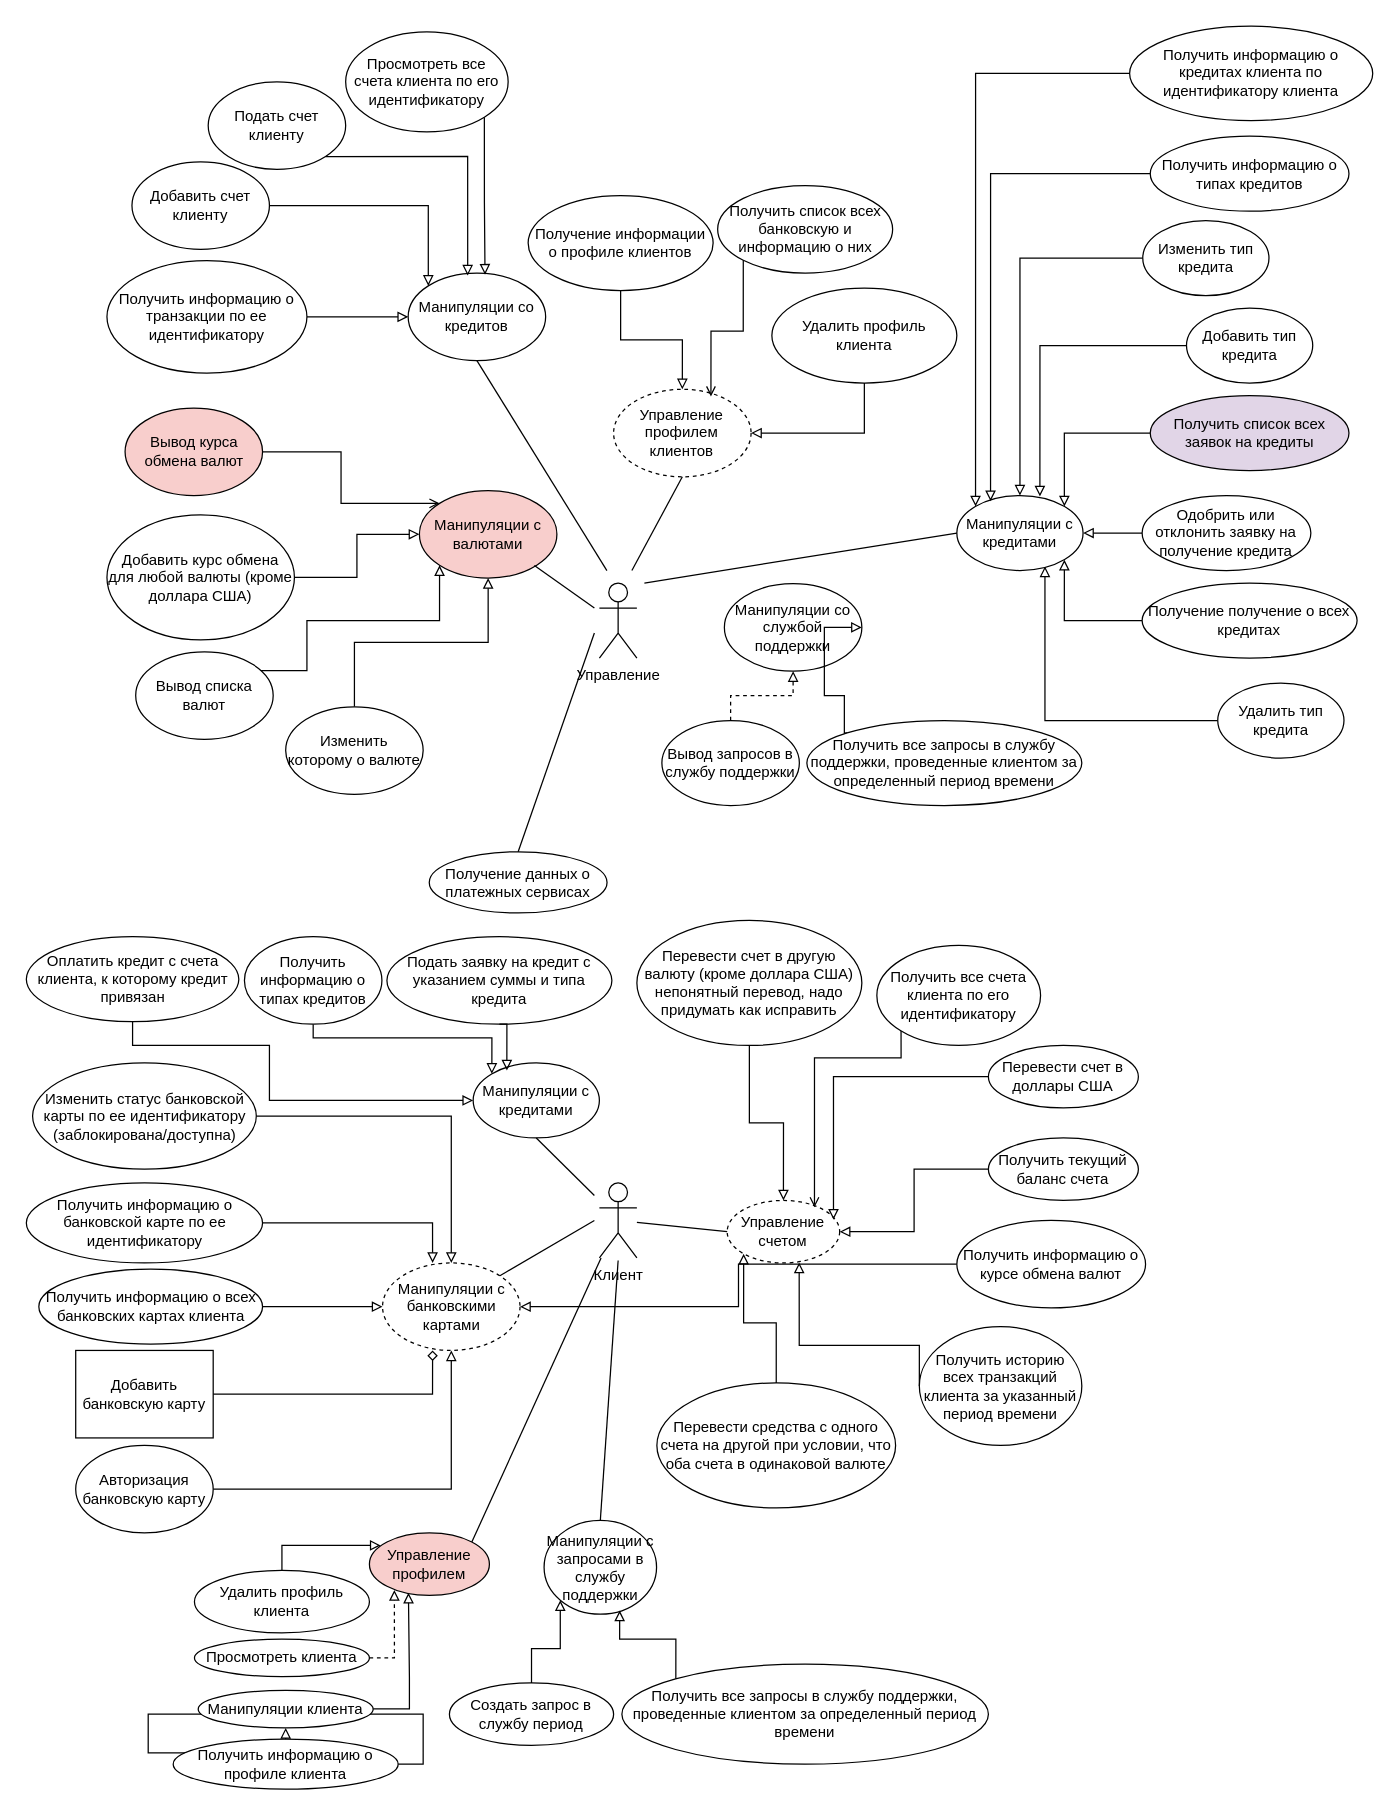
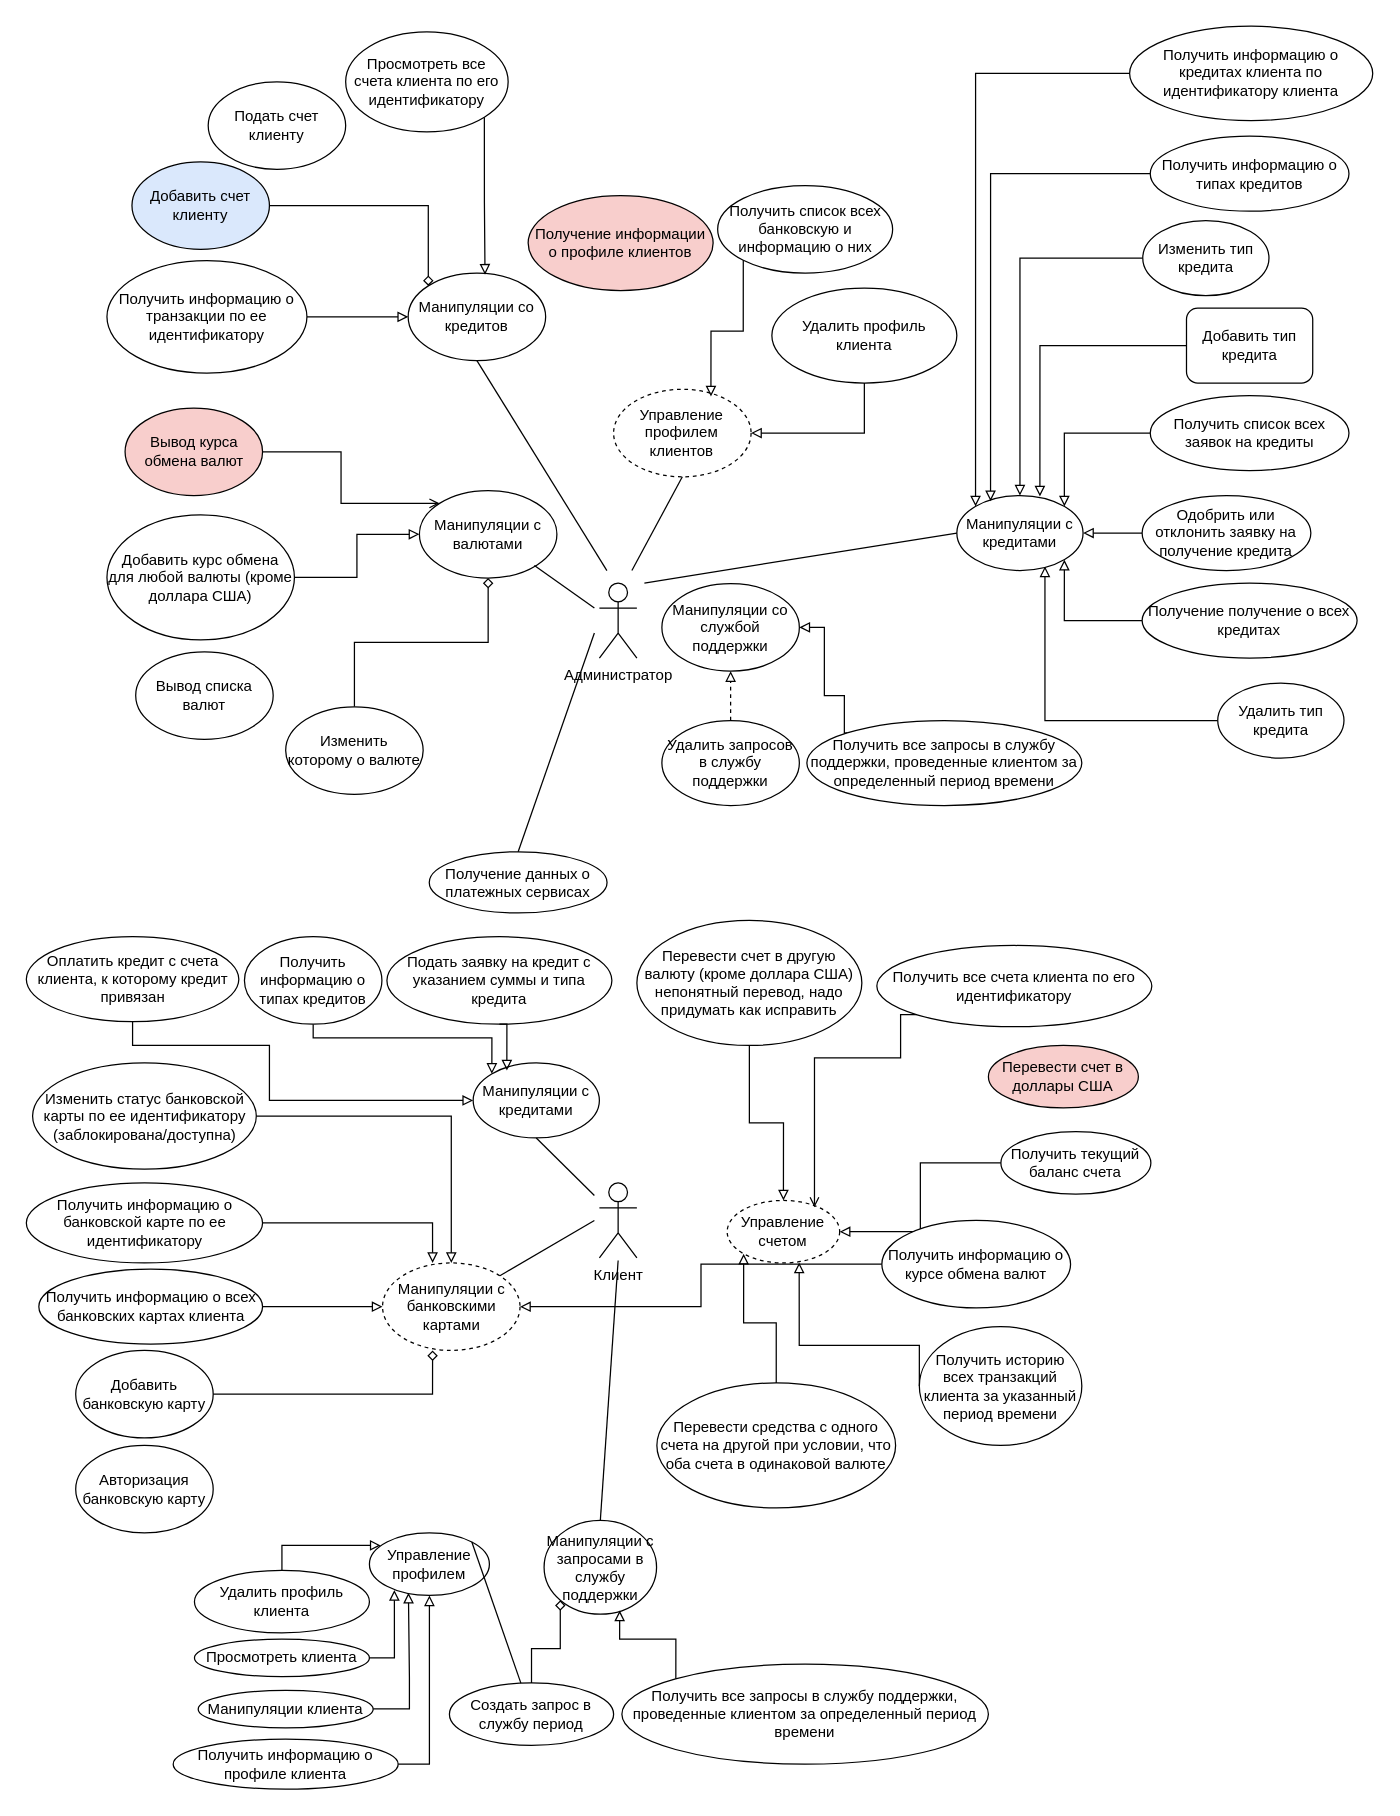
(451, 157) -> none
(201, 206) -> (201, 206)
(621, 243) -> (621, 243)
(428, 274) -> (428, 274)
(646, 340) -> none
(1250, 346) -> (1250, 346)
(711, 388) -> (711, 385)
(1250, 433) -> (1250, 433)
(488, 534) -> (488, 534)
(488, 589) -> (488, 589)
(347, 621) -> none
(793, 628) -> (731, 628)
(619, 676) -> (619, 676)
(731, 763) -> (731, 763)
(959, 996) -> (1014, 986)
(845, 1077) -> none
(1063, 1077) -> (1063, 1077)
(1063, 1169) -> (1076, 1163)
(682, 1227) -> none
(1051, 1264) -> (976, 1264)
(144, 1394) -> (144, 1394)
(536, 1401) -> (496, 1612)
(396, 1489) -> none
(429, 1564) -> (429, 1564)
(560, 1612) -> (560, 1611)
(394, 1641) -> (394, 1641)
(148, 1726) -> (429, 1689)
